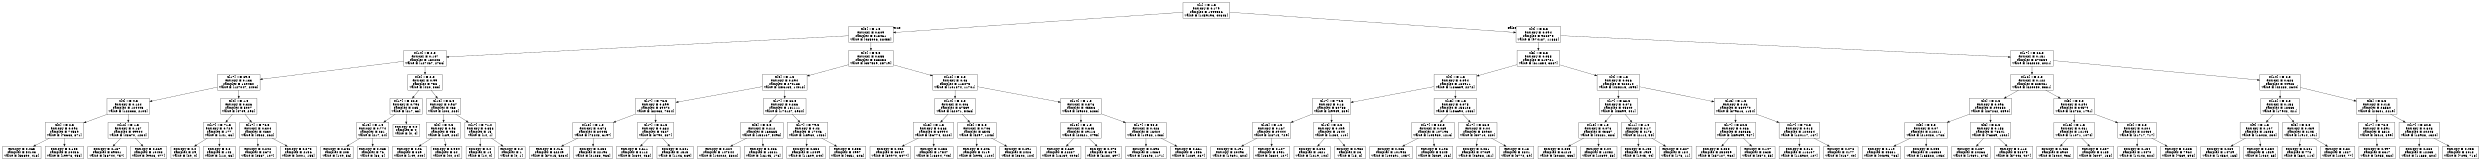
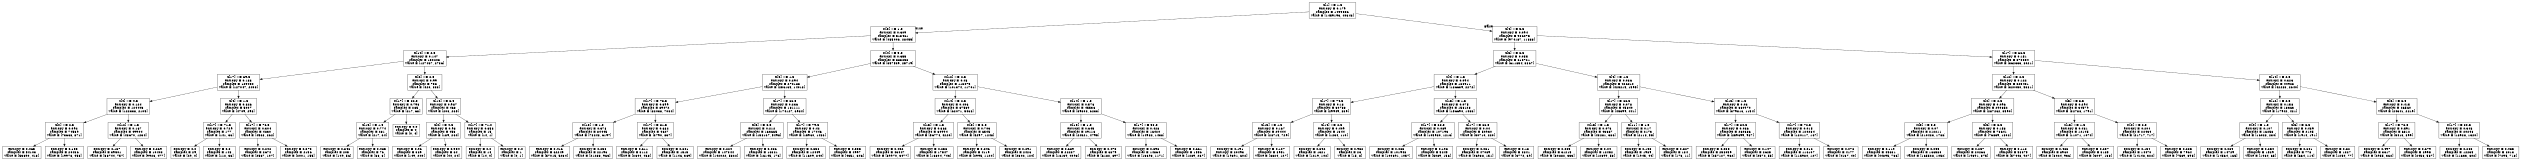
none -> (2418, 153)
